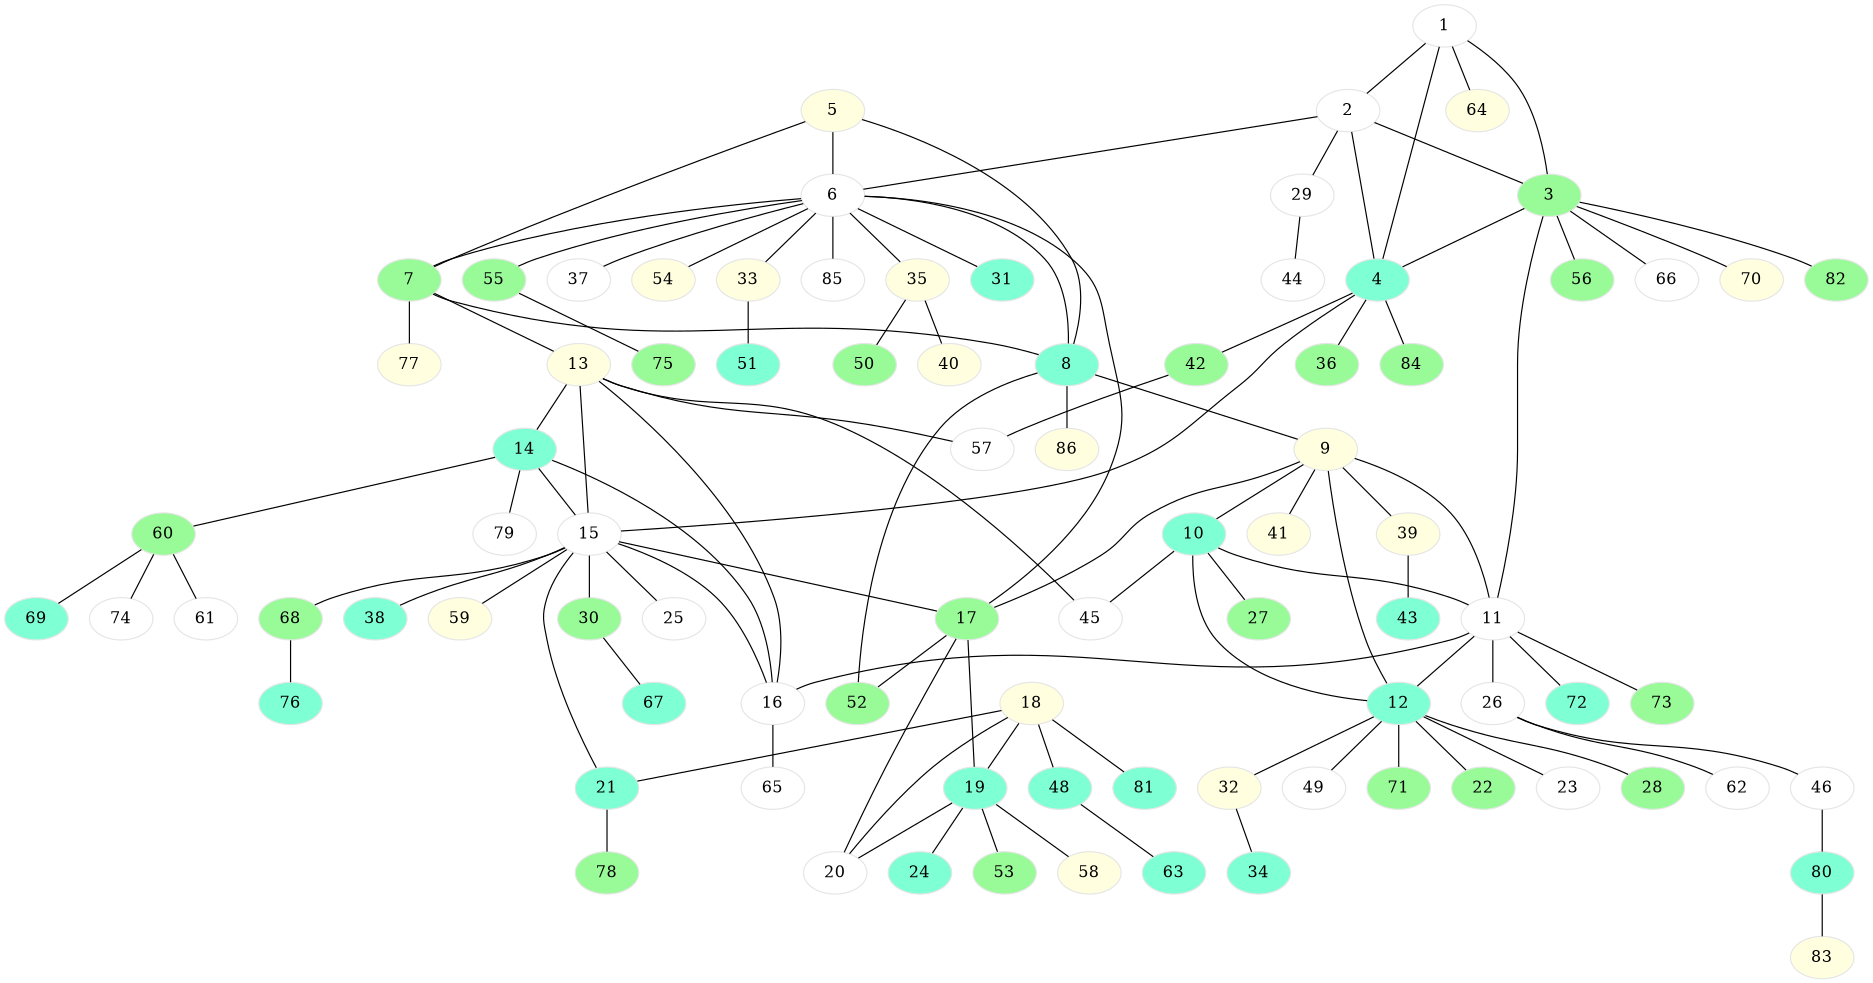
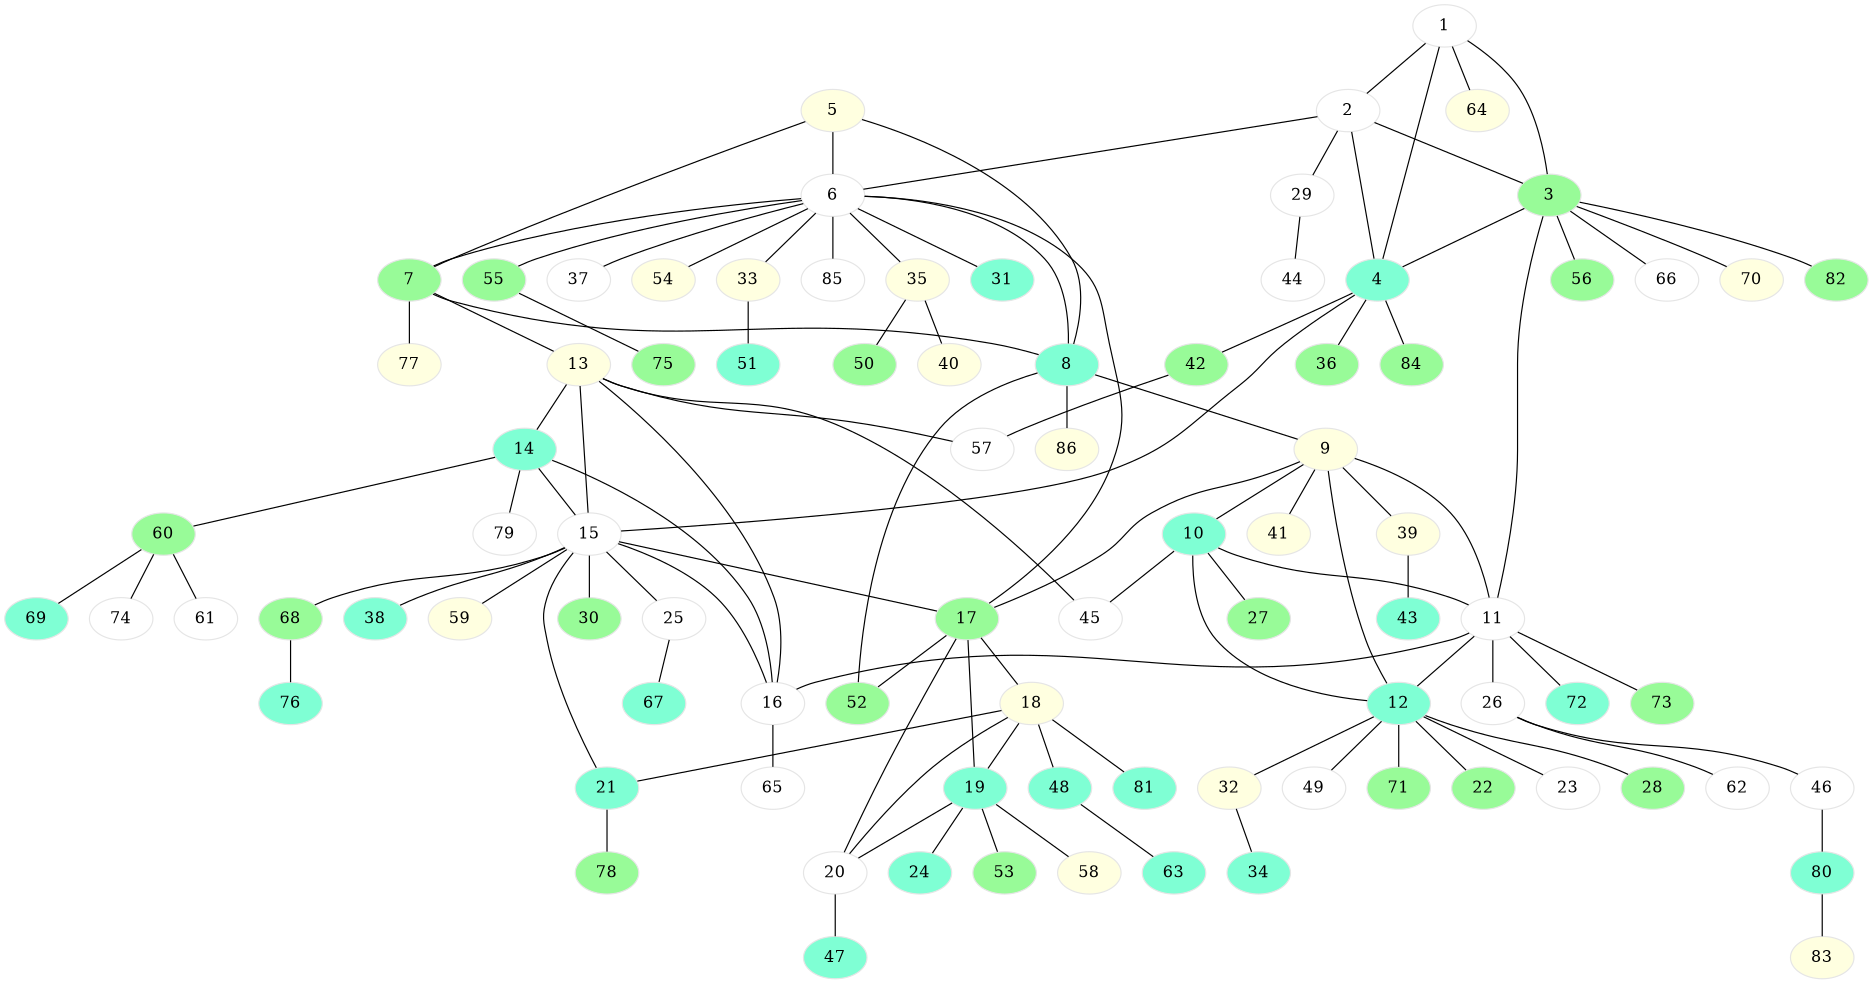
(622, 661) -> (664, 661)
none -> (1001, 663)
none -> (835, 958)
